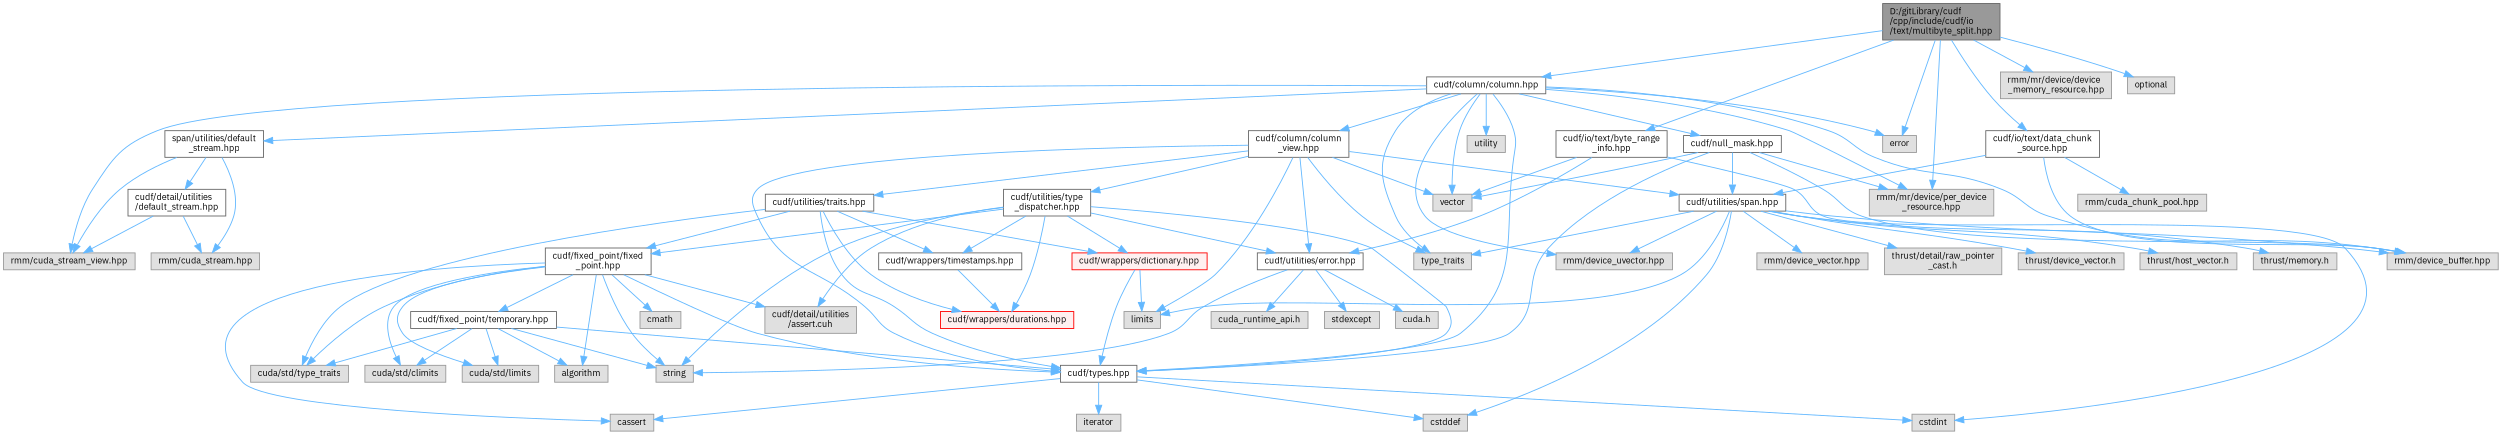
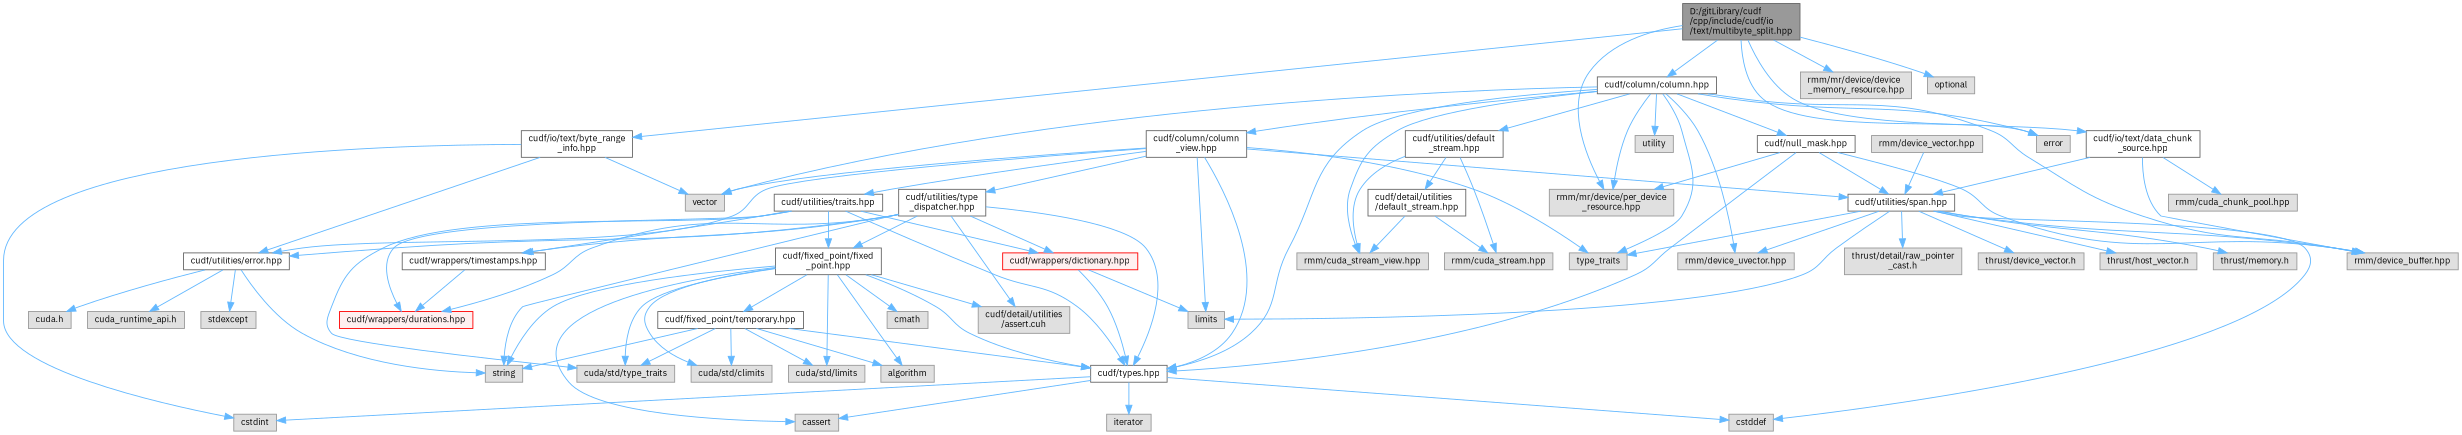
(214, 144) -> (1454, 144)
(1590, 175) -> none
(1769, 229) -> (1917, 167)
